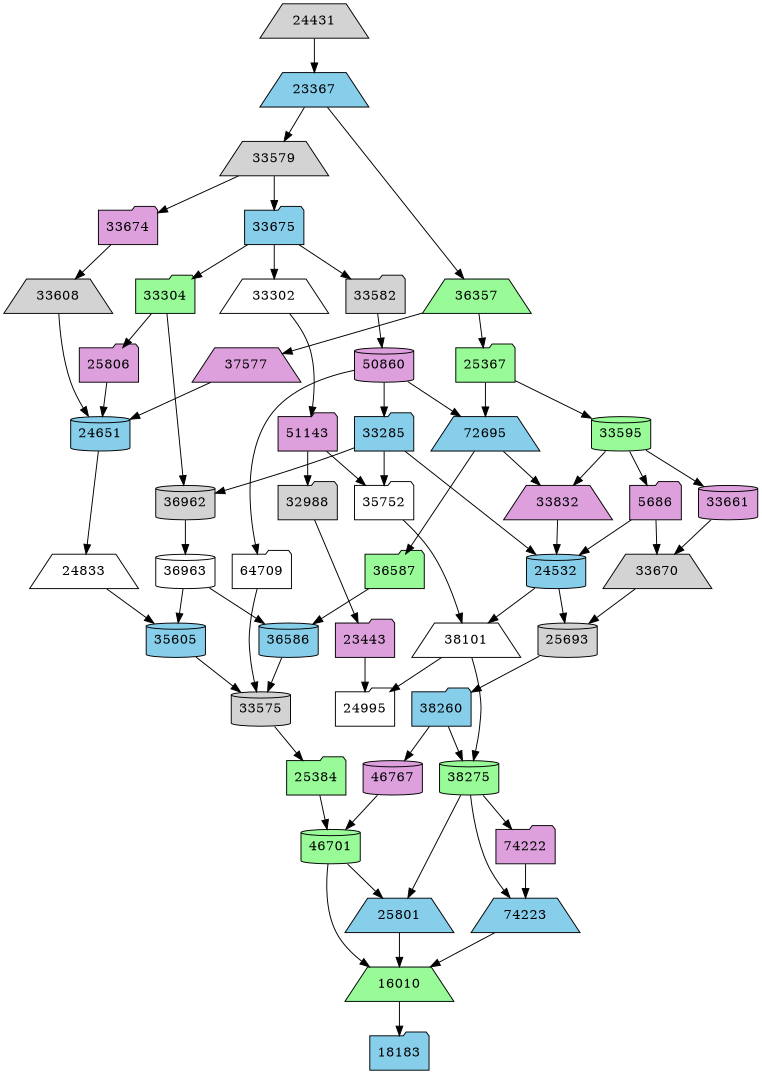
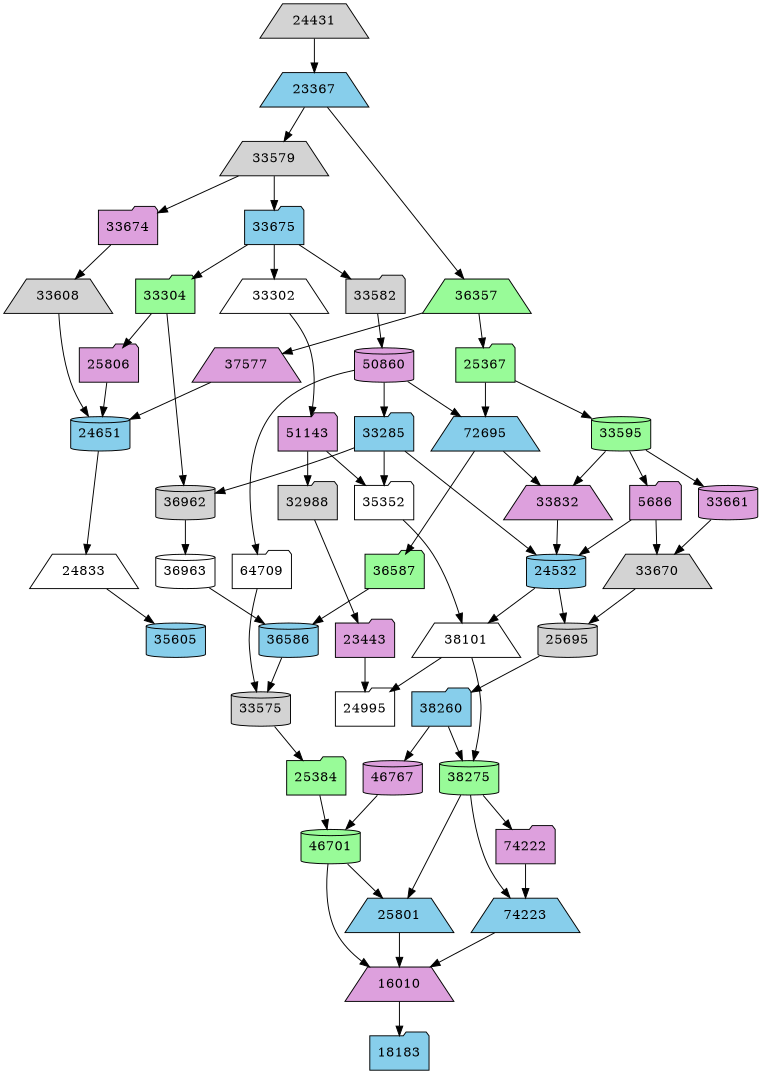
(384, 503) -> (384, 503)
(181, 601) -> none
(568, 640) -> (568, 640)
(214, 672) -> none
(399, 984) -> (399, 984)
